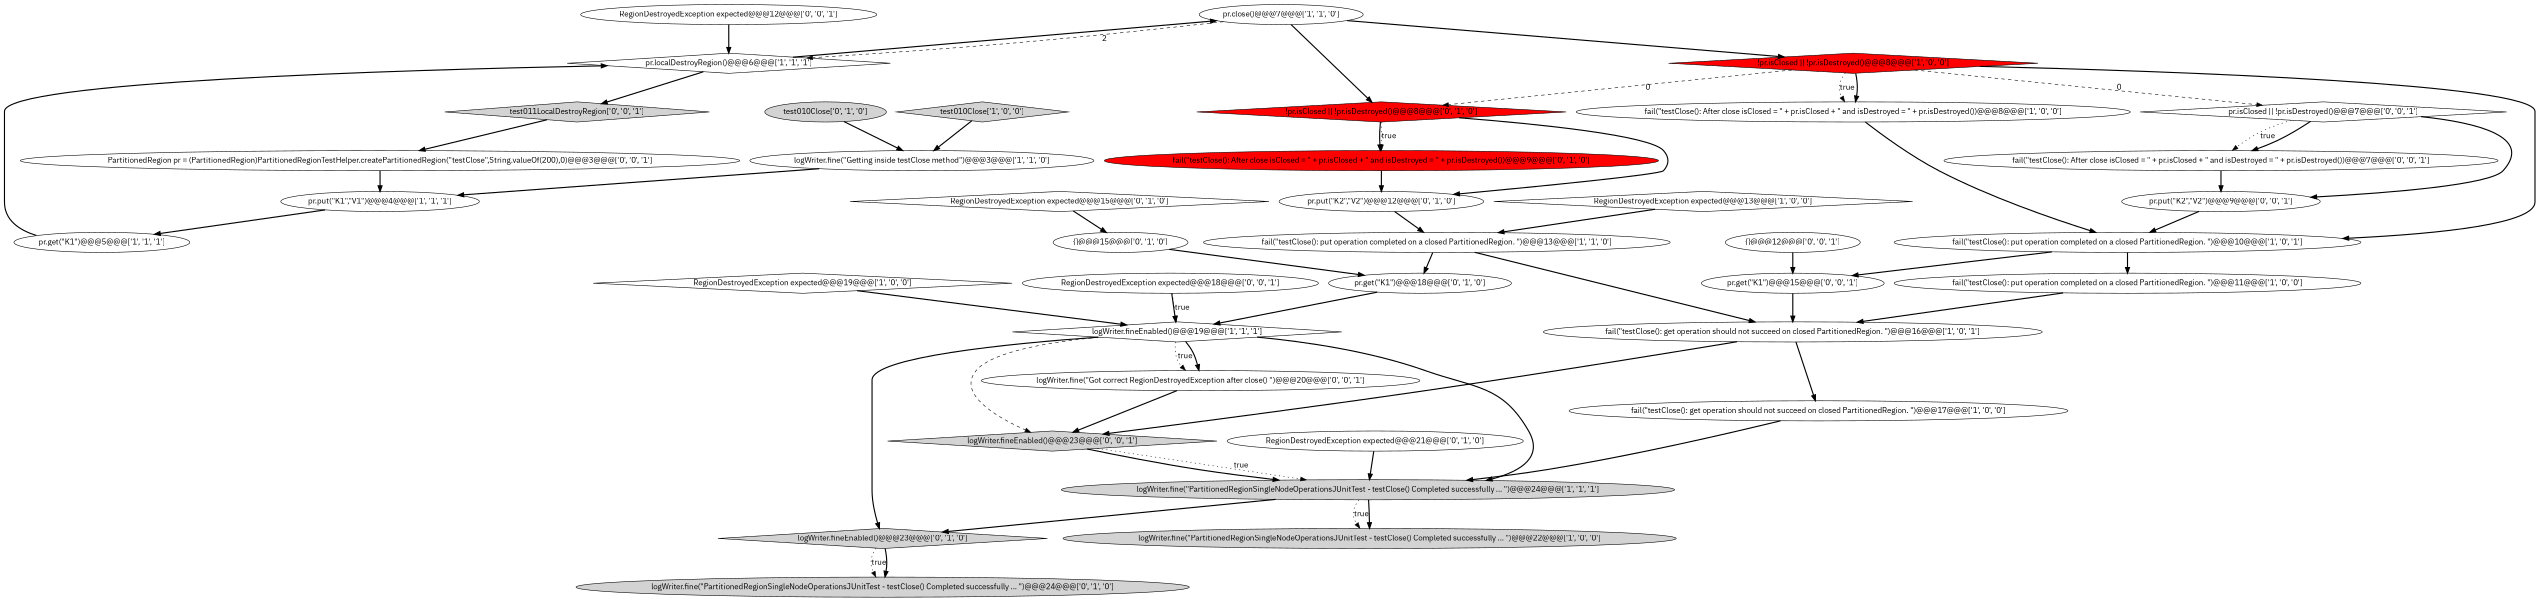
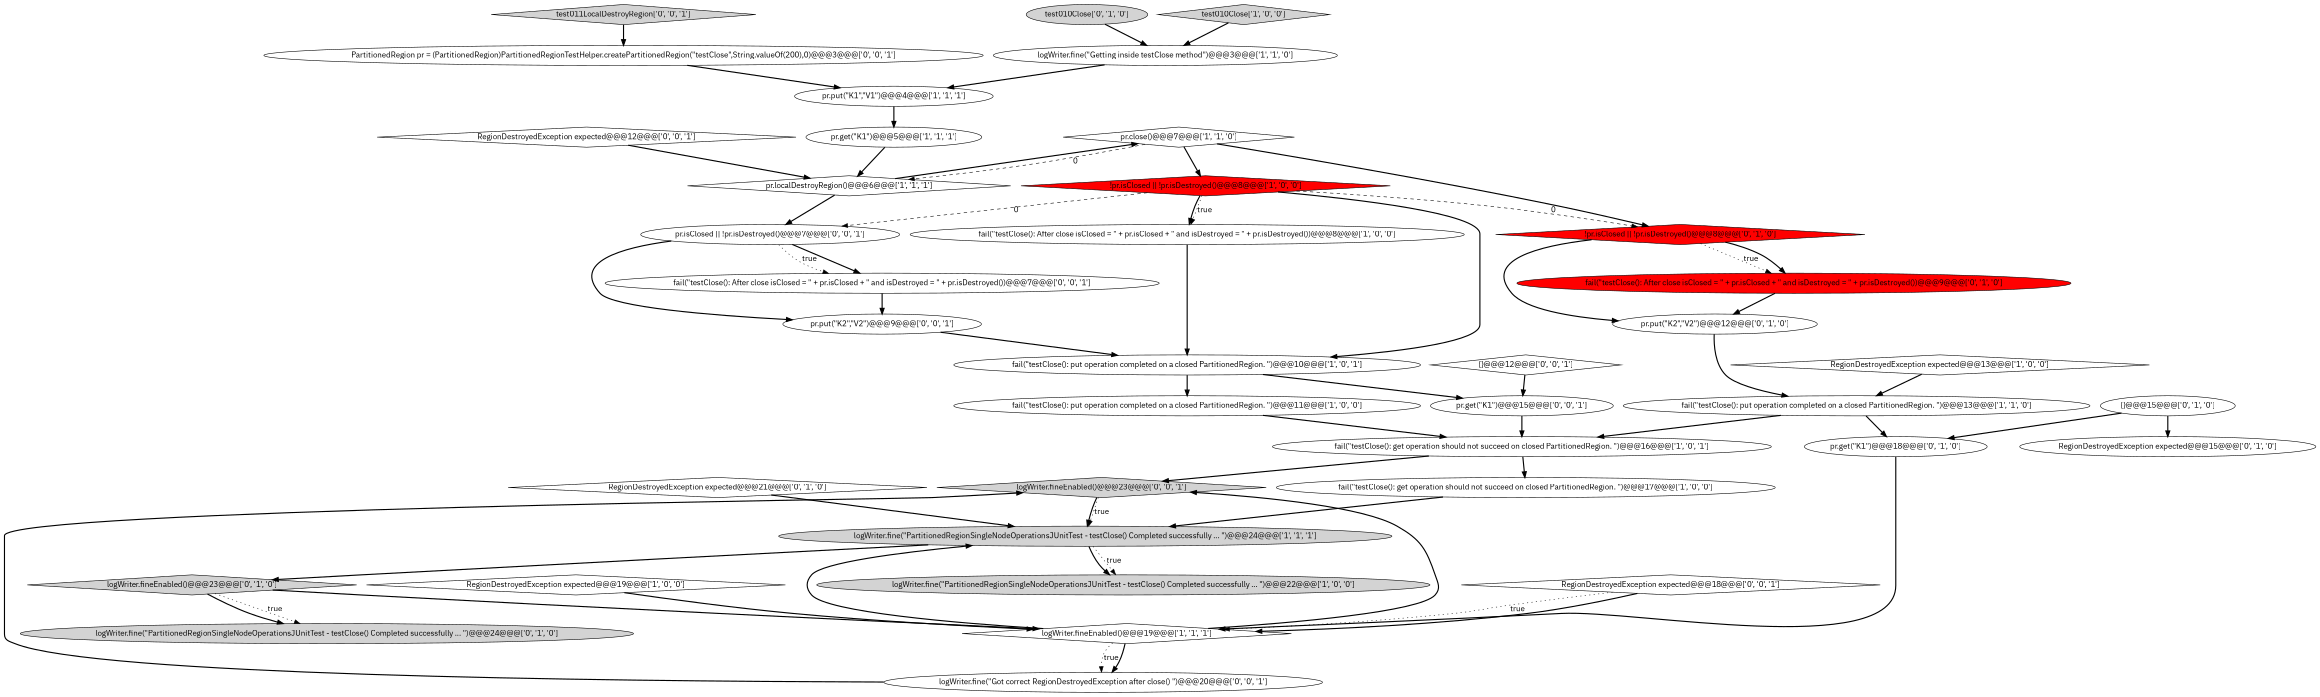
(729, 15) -> (587, 137)
(1281, 15) -> (1179, 137)
(1105, 39) -> (1076, 161)
(655, 87) -> (813, 208)
(2323, 112) -> (770, 235)
(1060, 202) -> (2168, 447)
(1087, 220) -> (2168, 423)
(1793, 242) -> (1526, 365)
(1170, 283) -> (1671, 585)
(993, 359) -> (1432, 567)
(911, 360) -> (653, 610)
(1375, 441) -> (718, 488)
